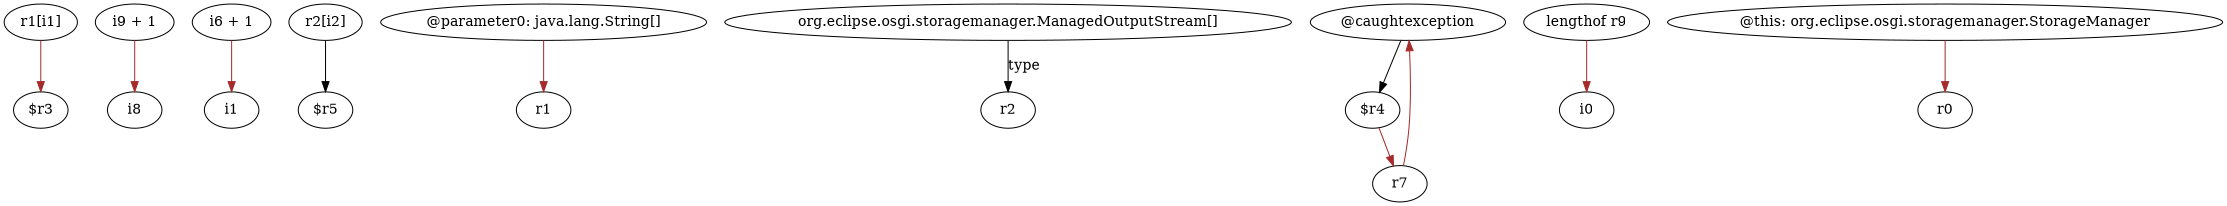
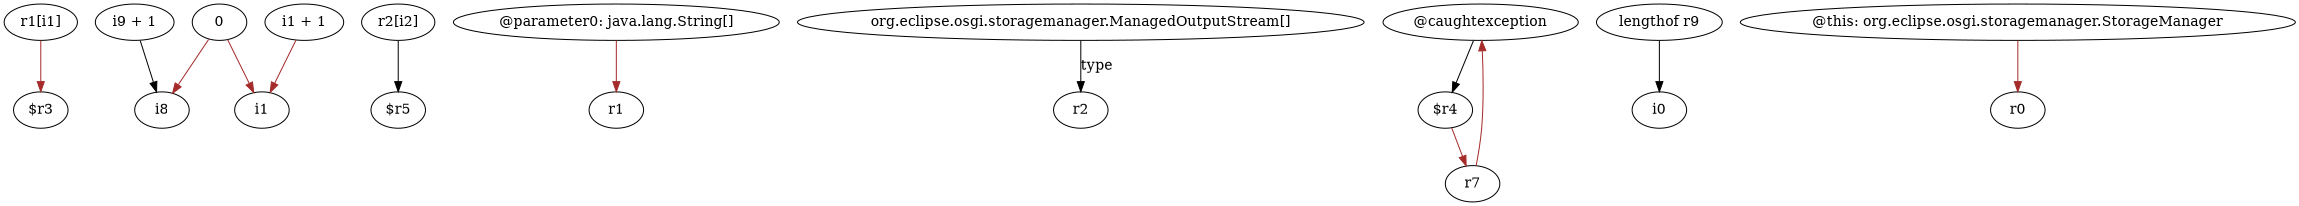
none -> (220, 22)
(232, 22) -> (304, 22)
(135, 61) -> (147, 61)
(1587, 61) -> (1659, 61)
